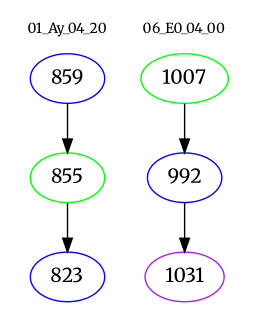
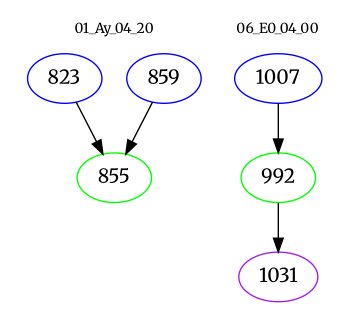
(185, 79) -> (278, 79)
(185, 178) -> (278, 178)
(68, 221) -> (86, 122)
